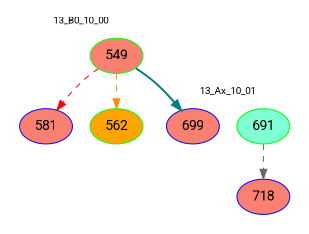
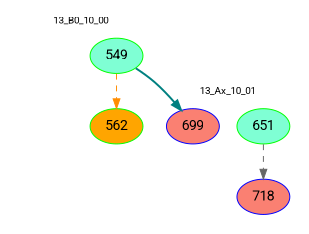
(117, 56) -> (117, 56)
(46, 126) -> none
(263, 126) -> (263, 126)
